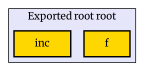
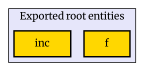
(72, 17) -> (72, 17)
